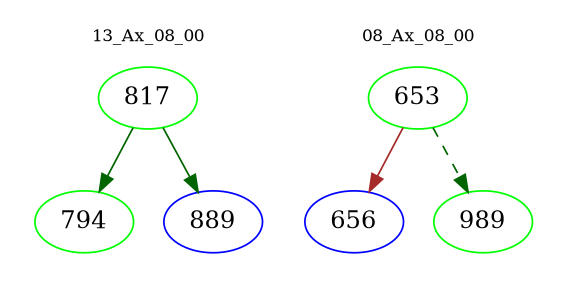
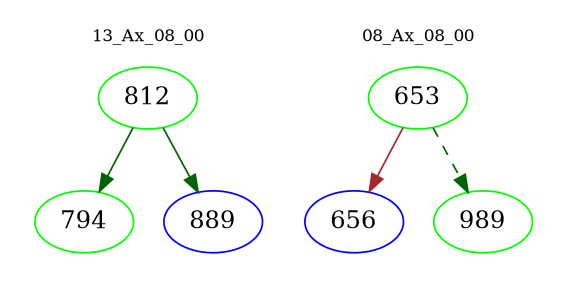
(148, 98) -> (148, 98)
